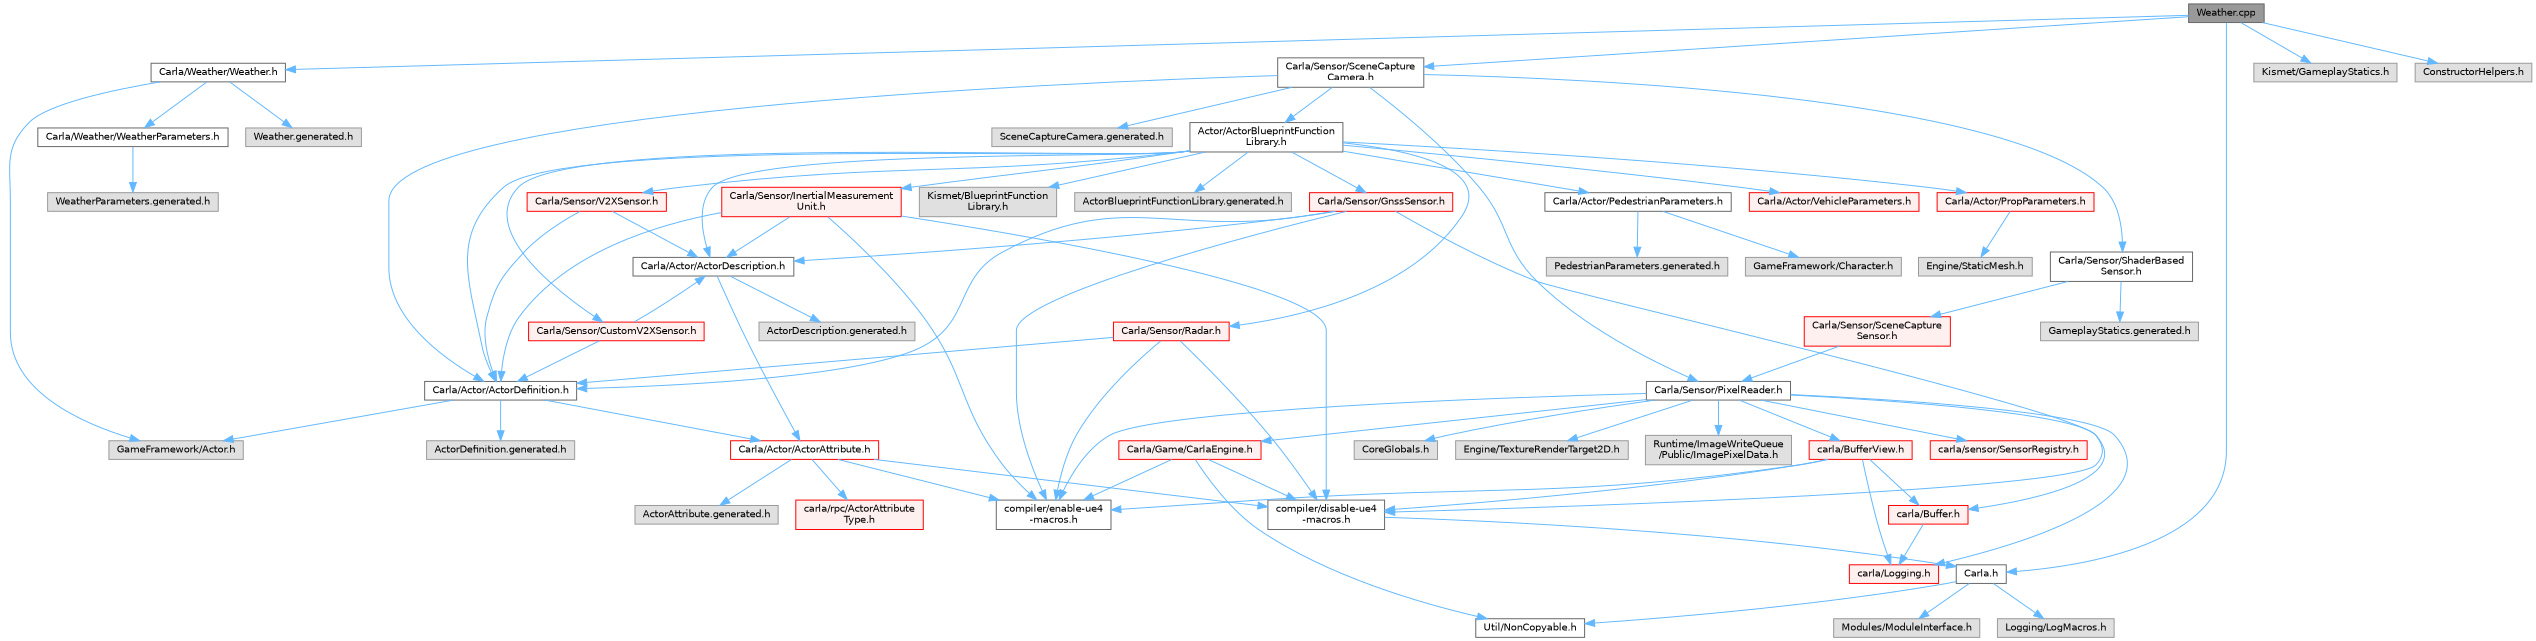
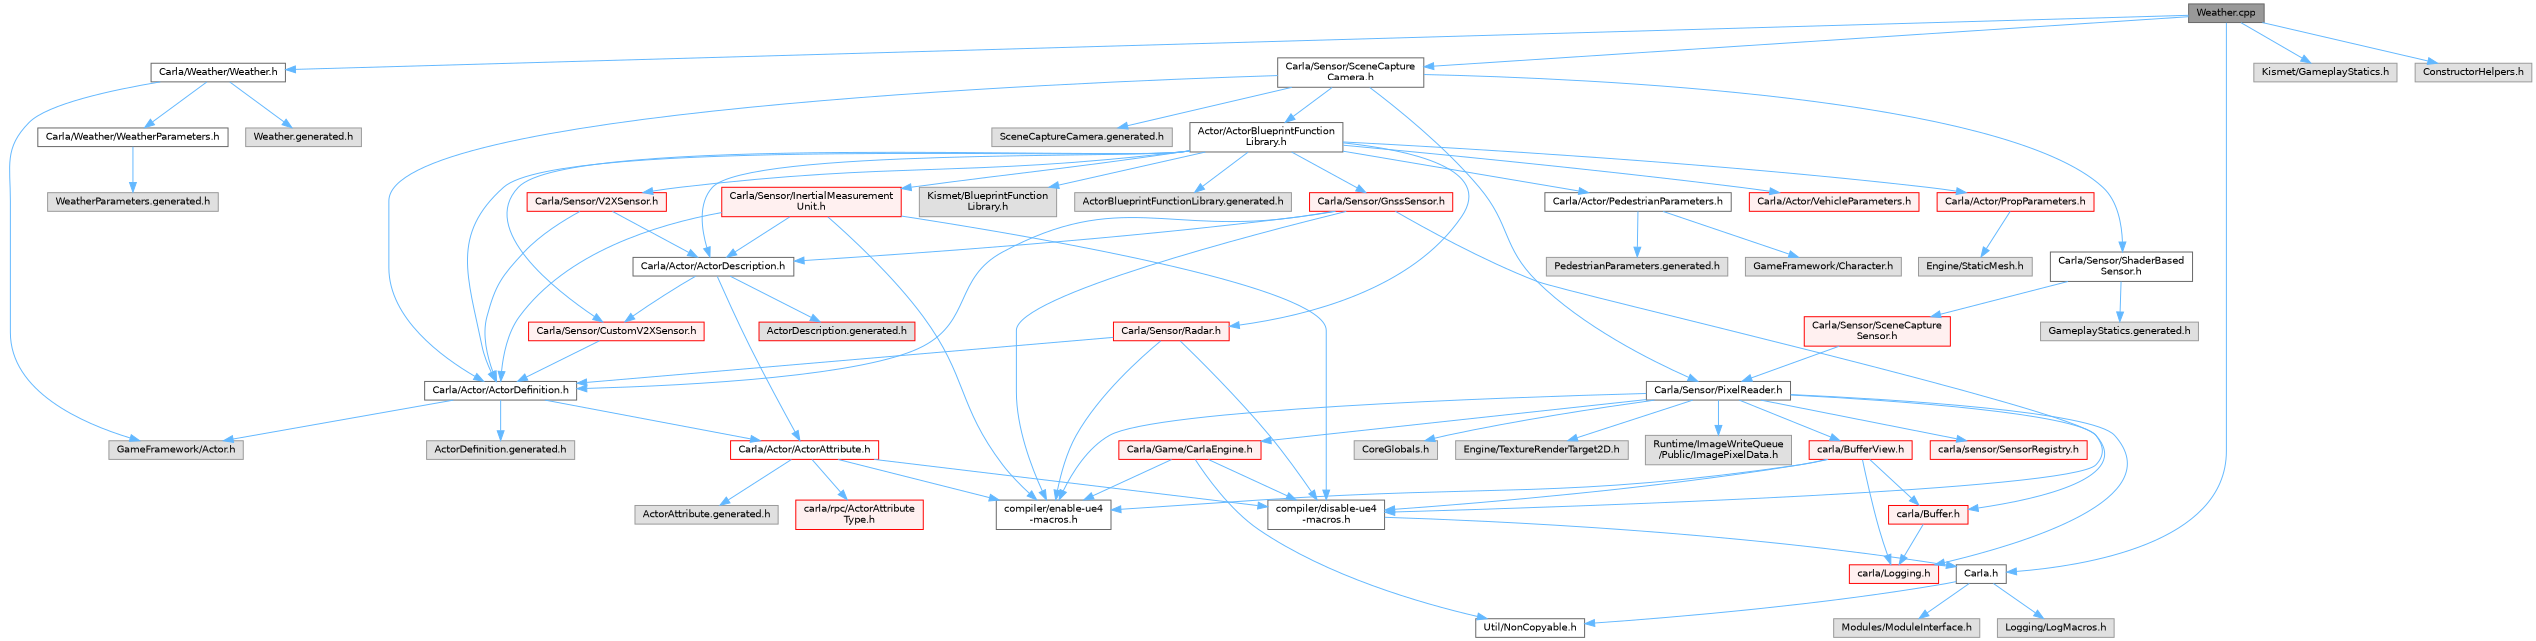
(666, 303) -> (664, 295)
(837, 331) -> (837, 331)
